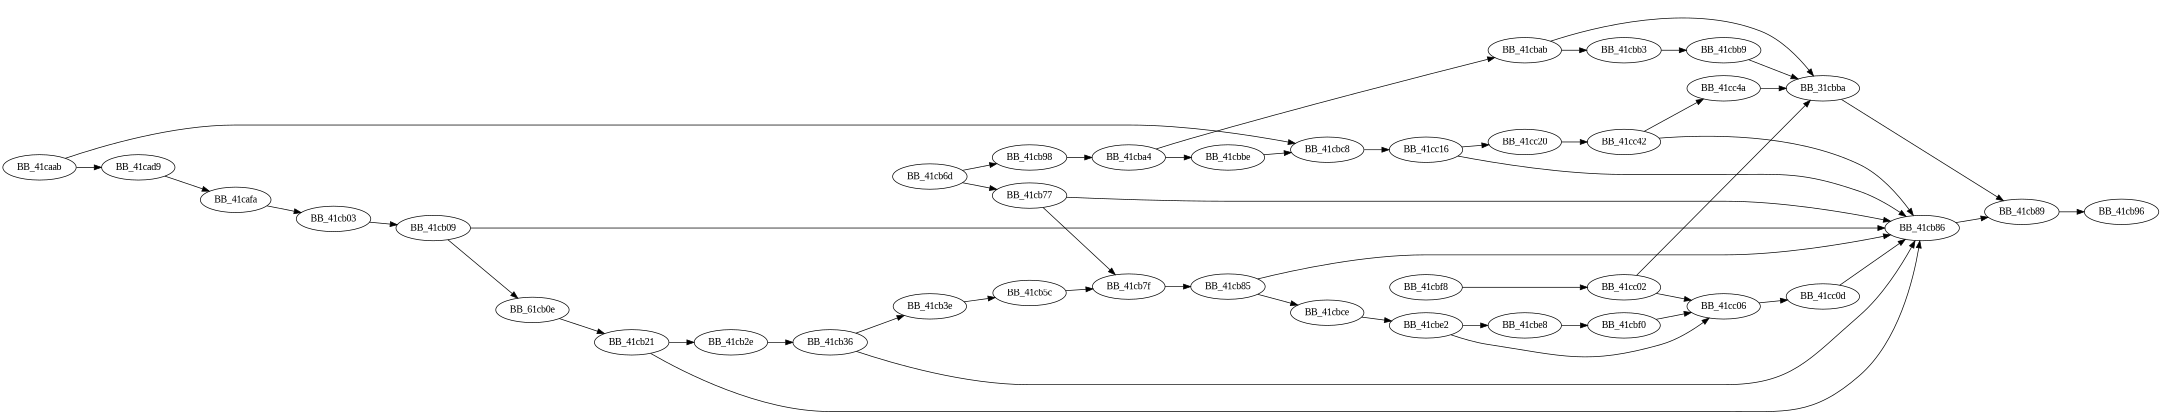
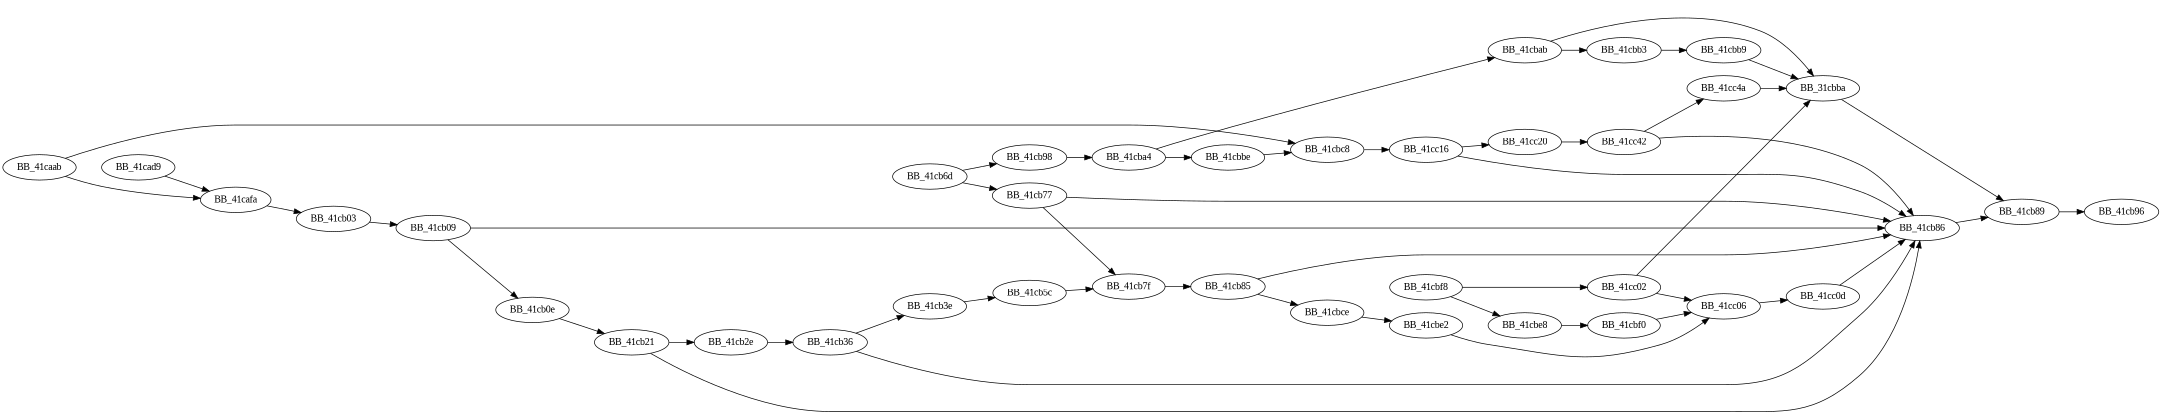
(85, 167) -> (129, 191)
(532, 310) -> (532, 310)
(1472, 325) -> (1472, 305)
